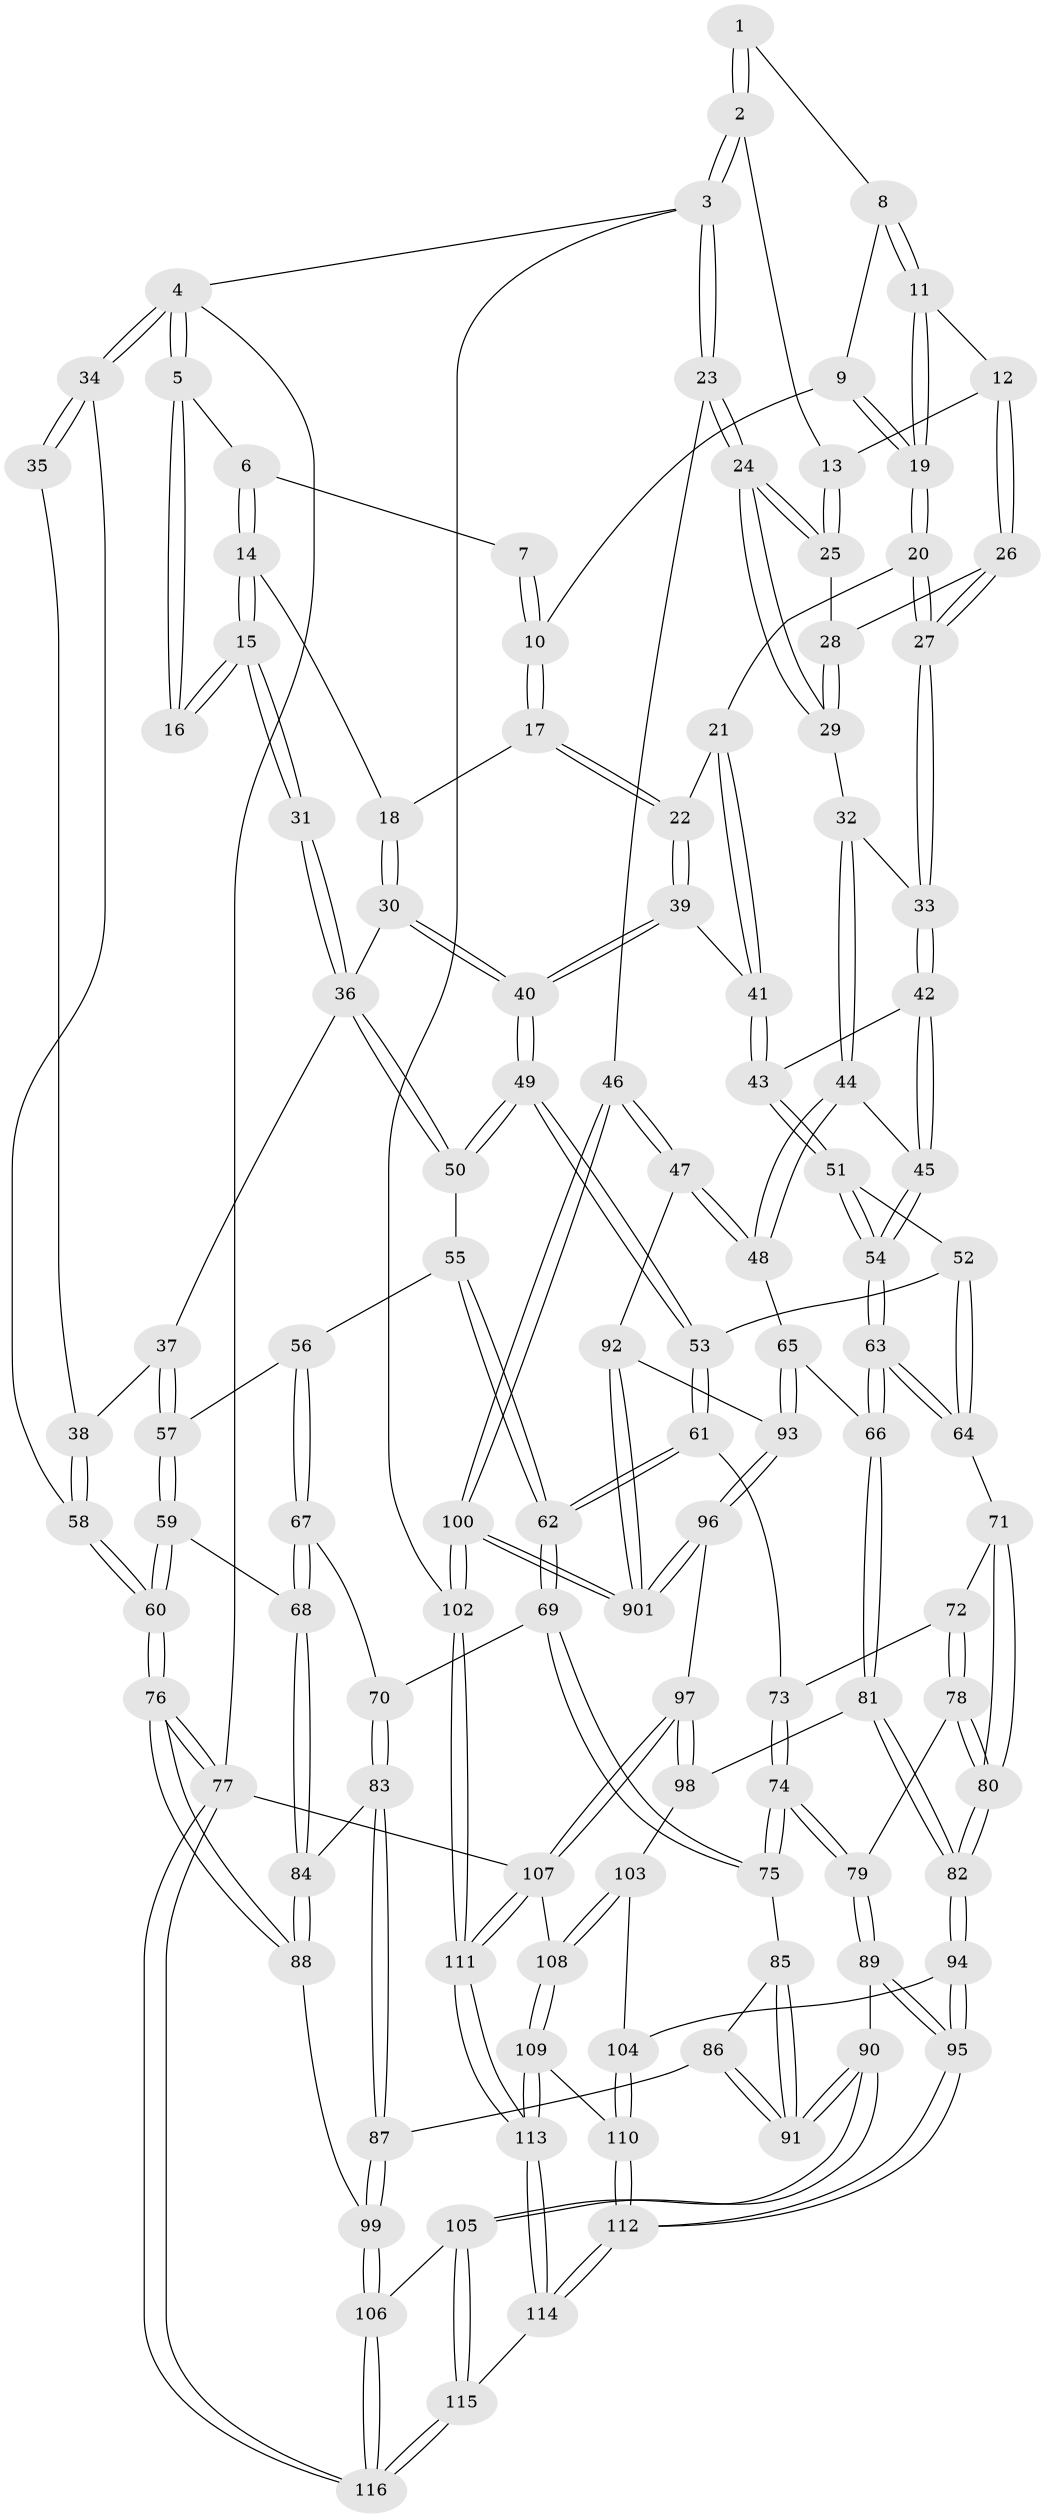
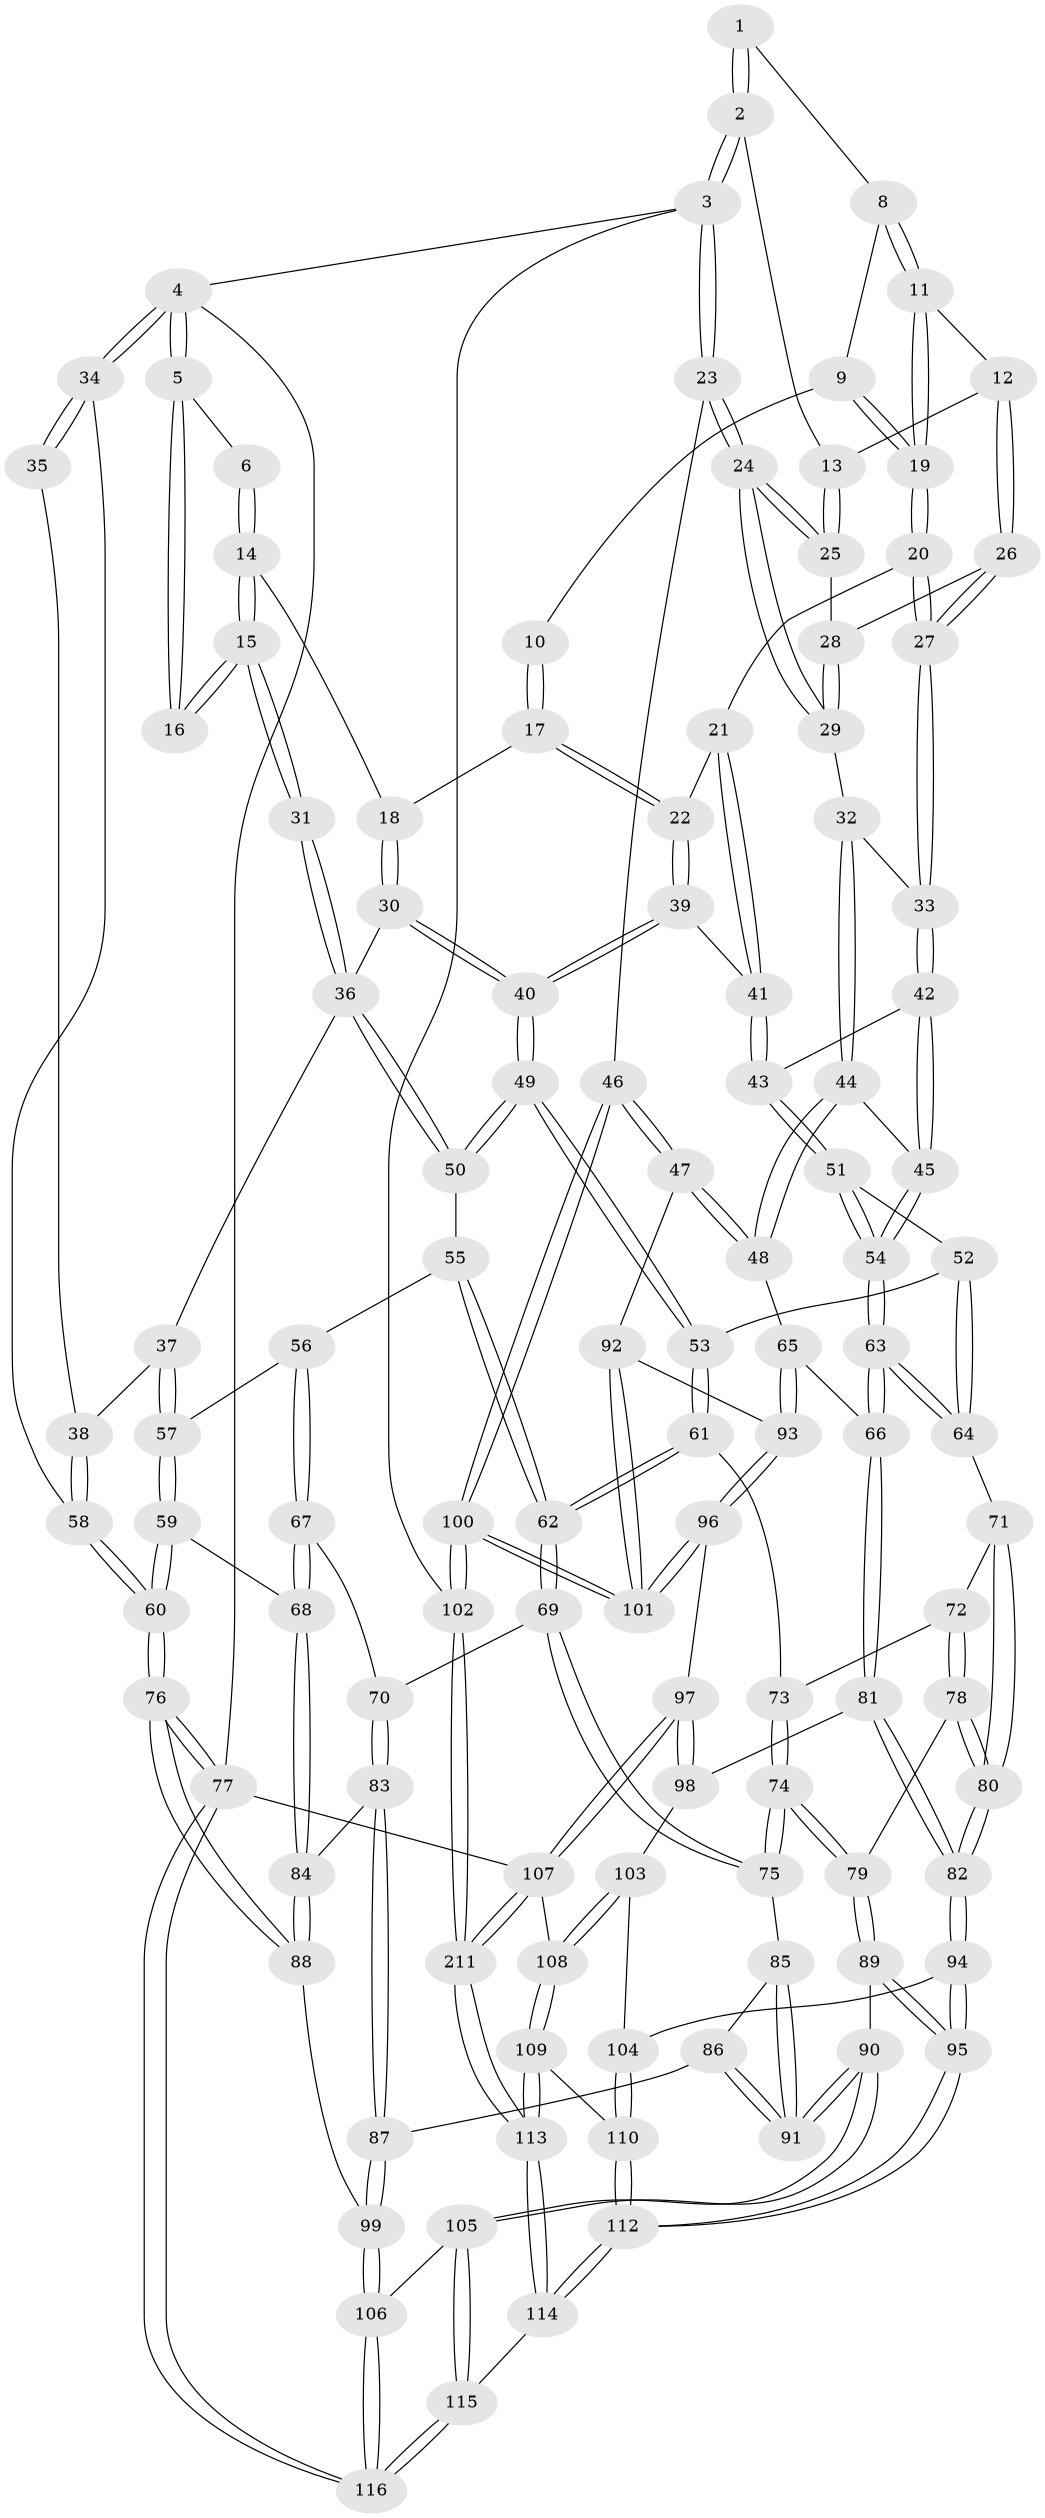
(524, 555) -> none
(639, 1611) -> (639, 1611)
(461, 1963) -> (461, 1963)
